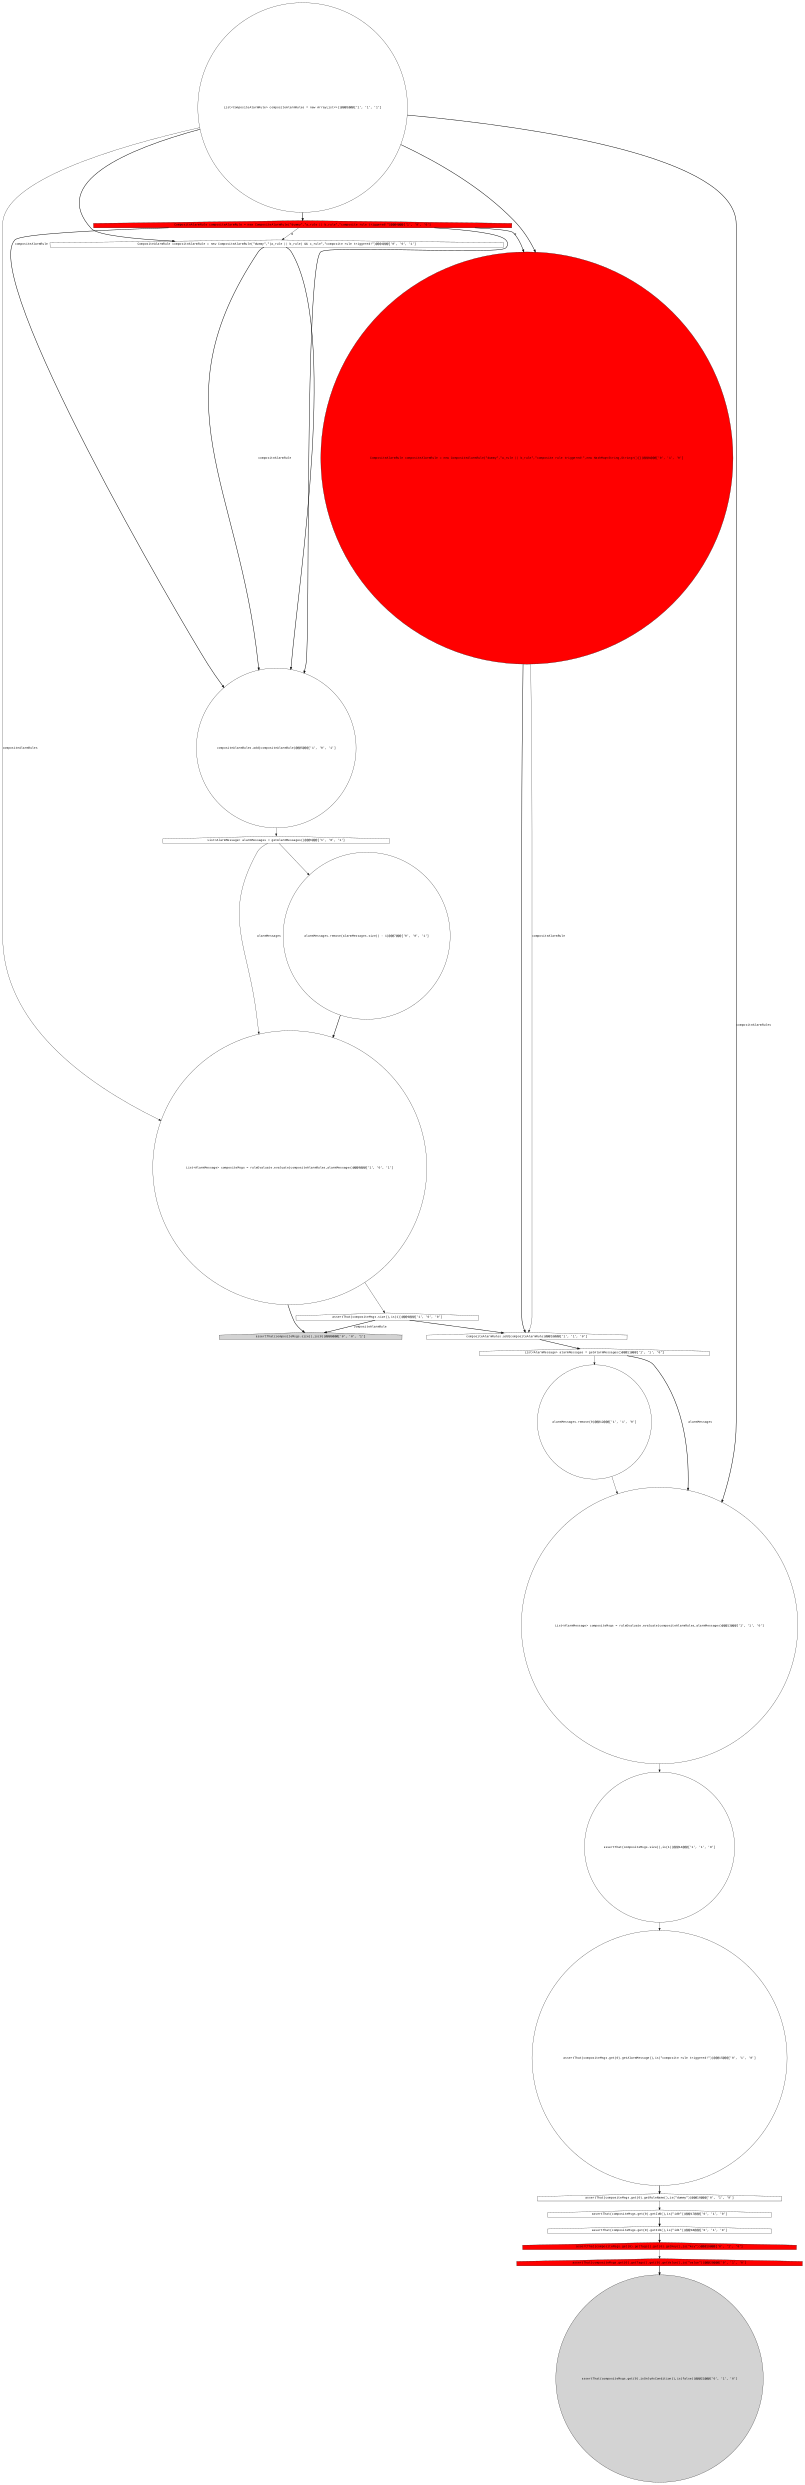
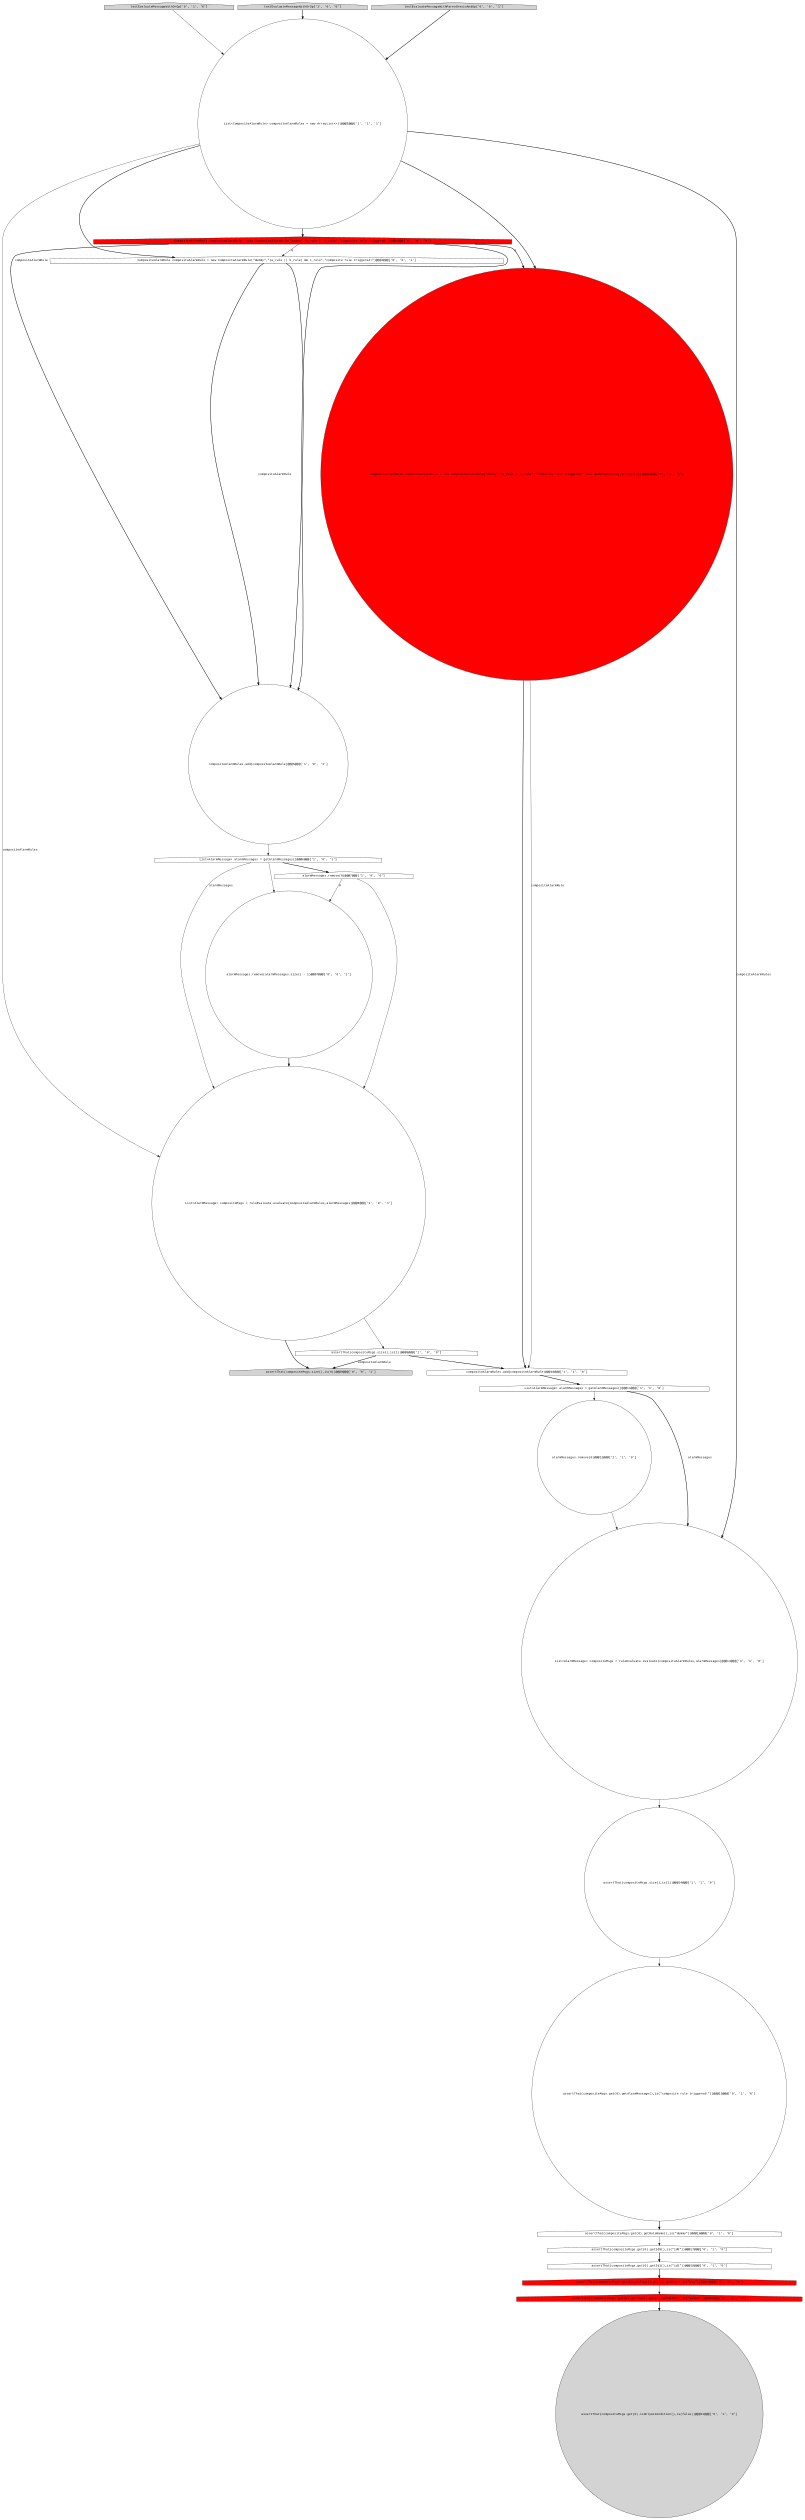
none -> (169, 7)
none -> (303, 7)
none -> (454, 7)
none -> (344, 876)
